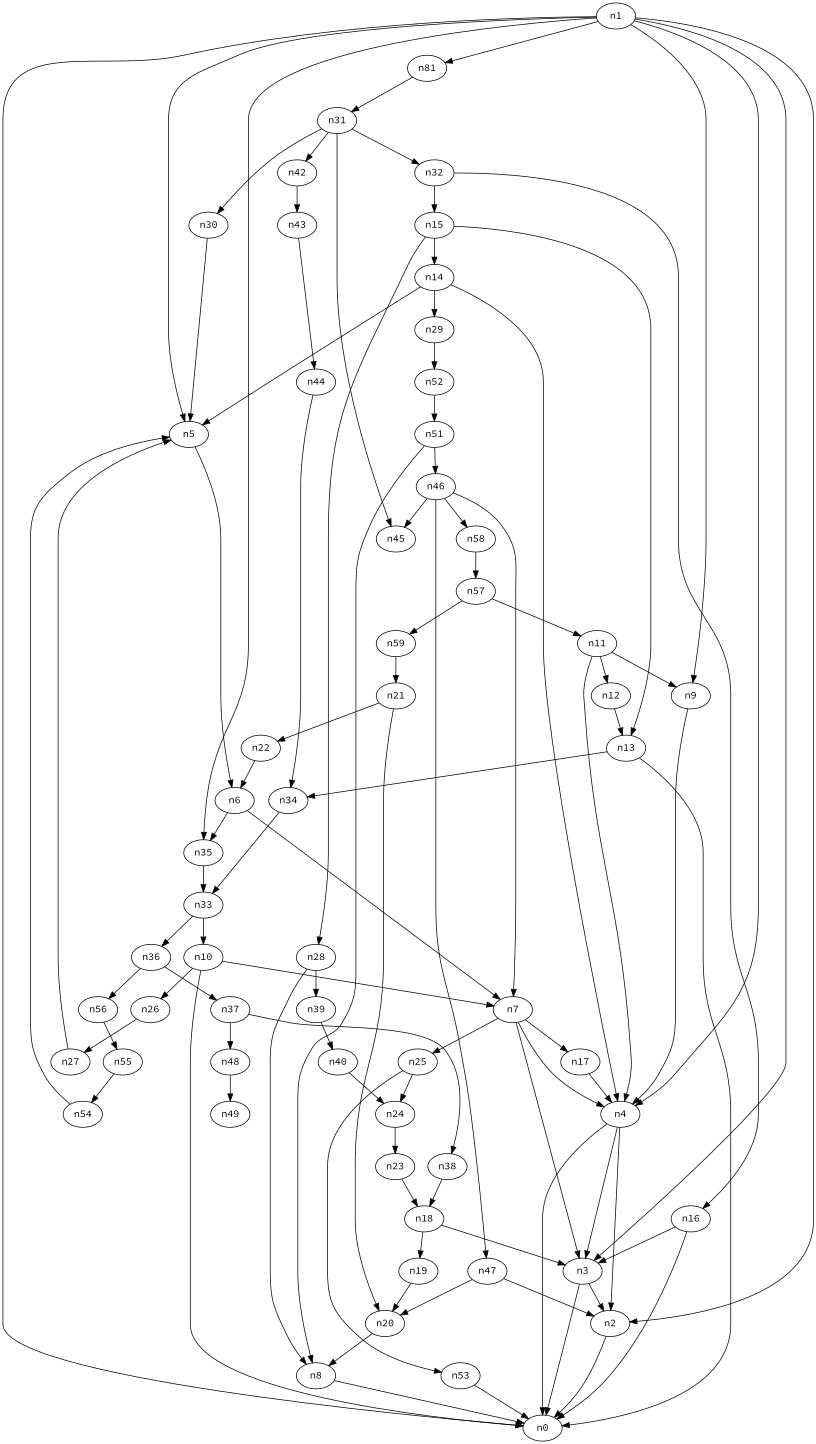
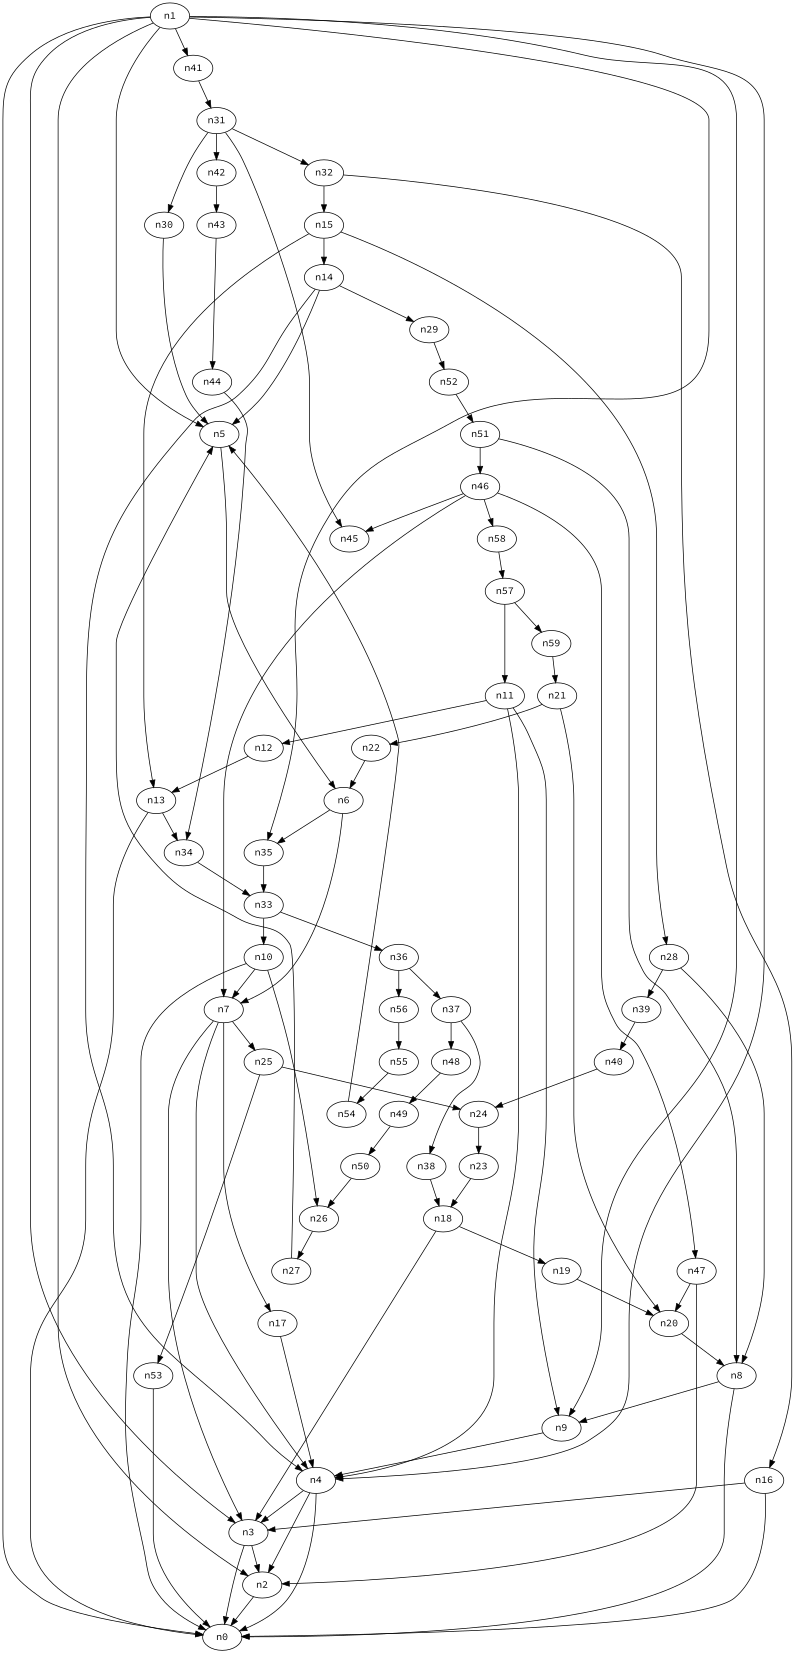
(427, 68) -> (193, 68)
none -> (360, 1167)
none -> (653, 1401)
